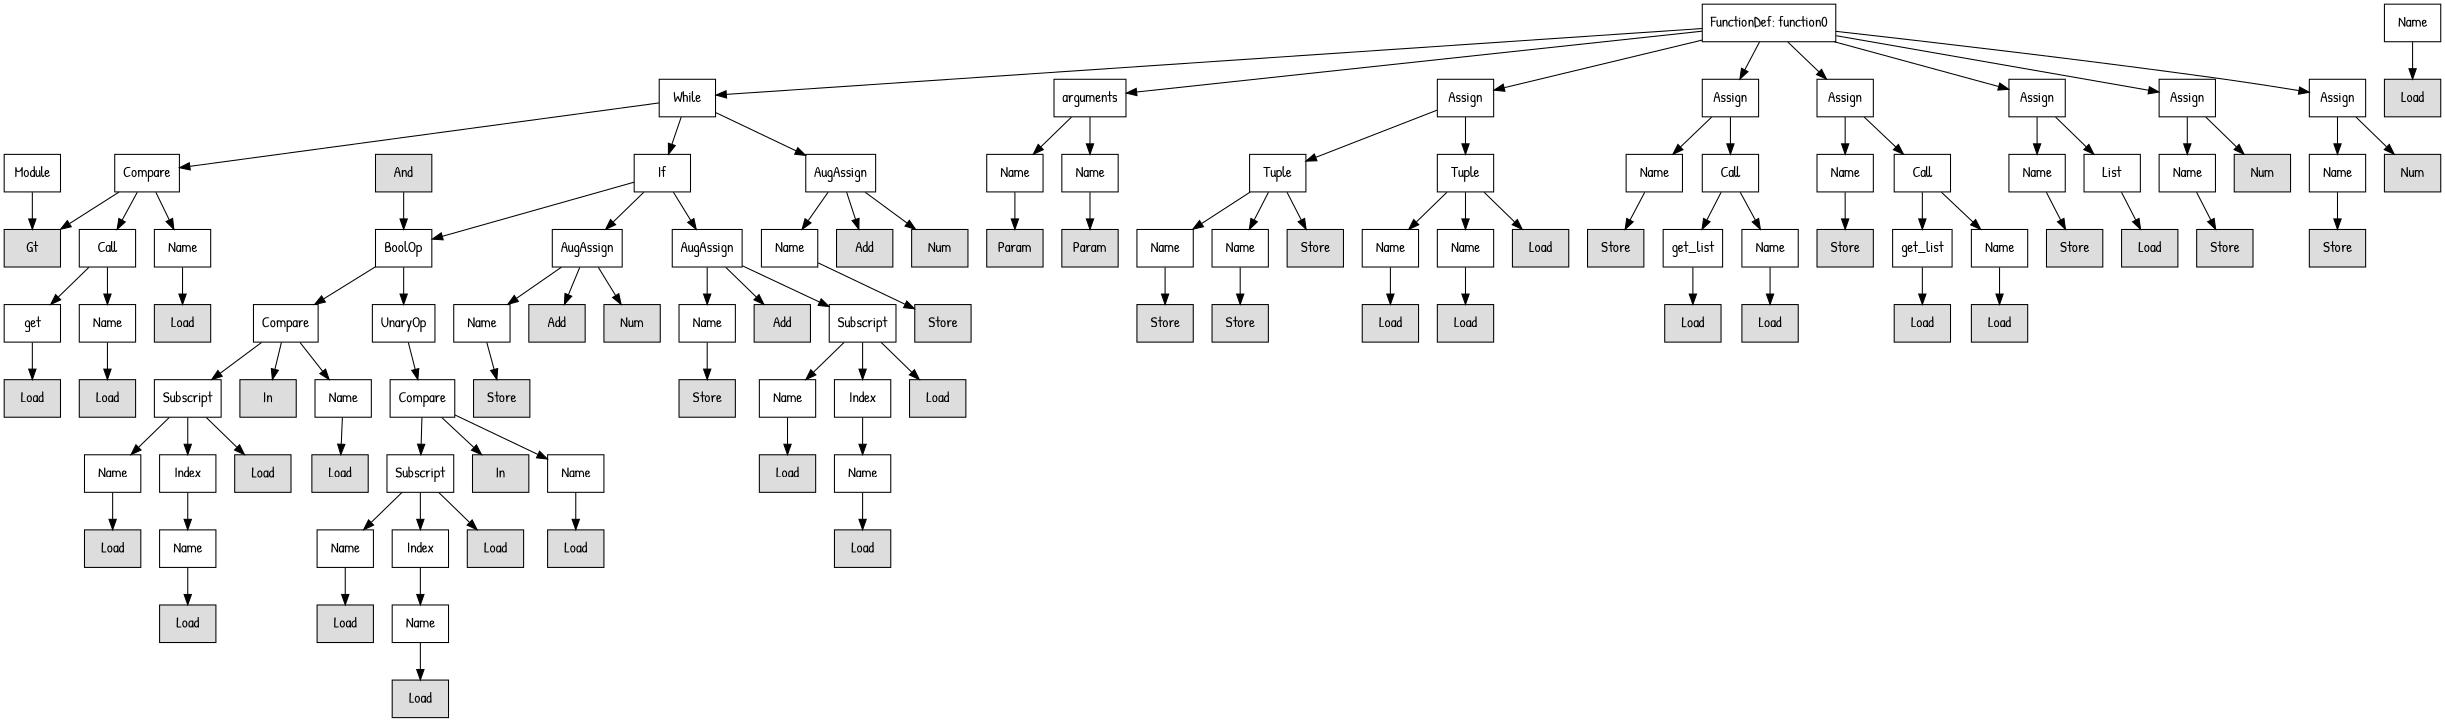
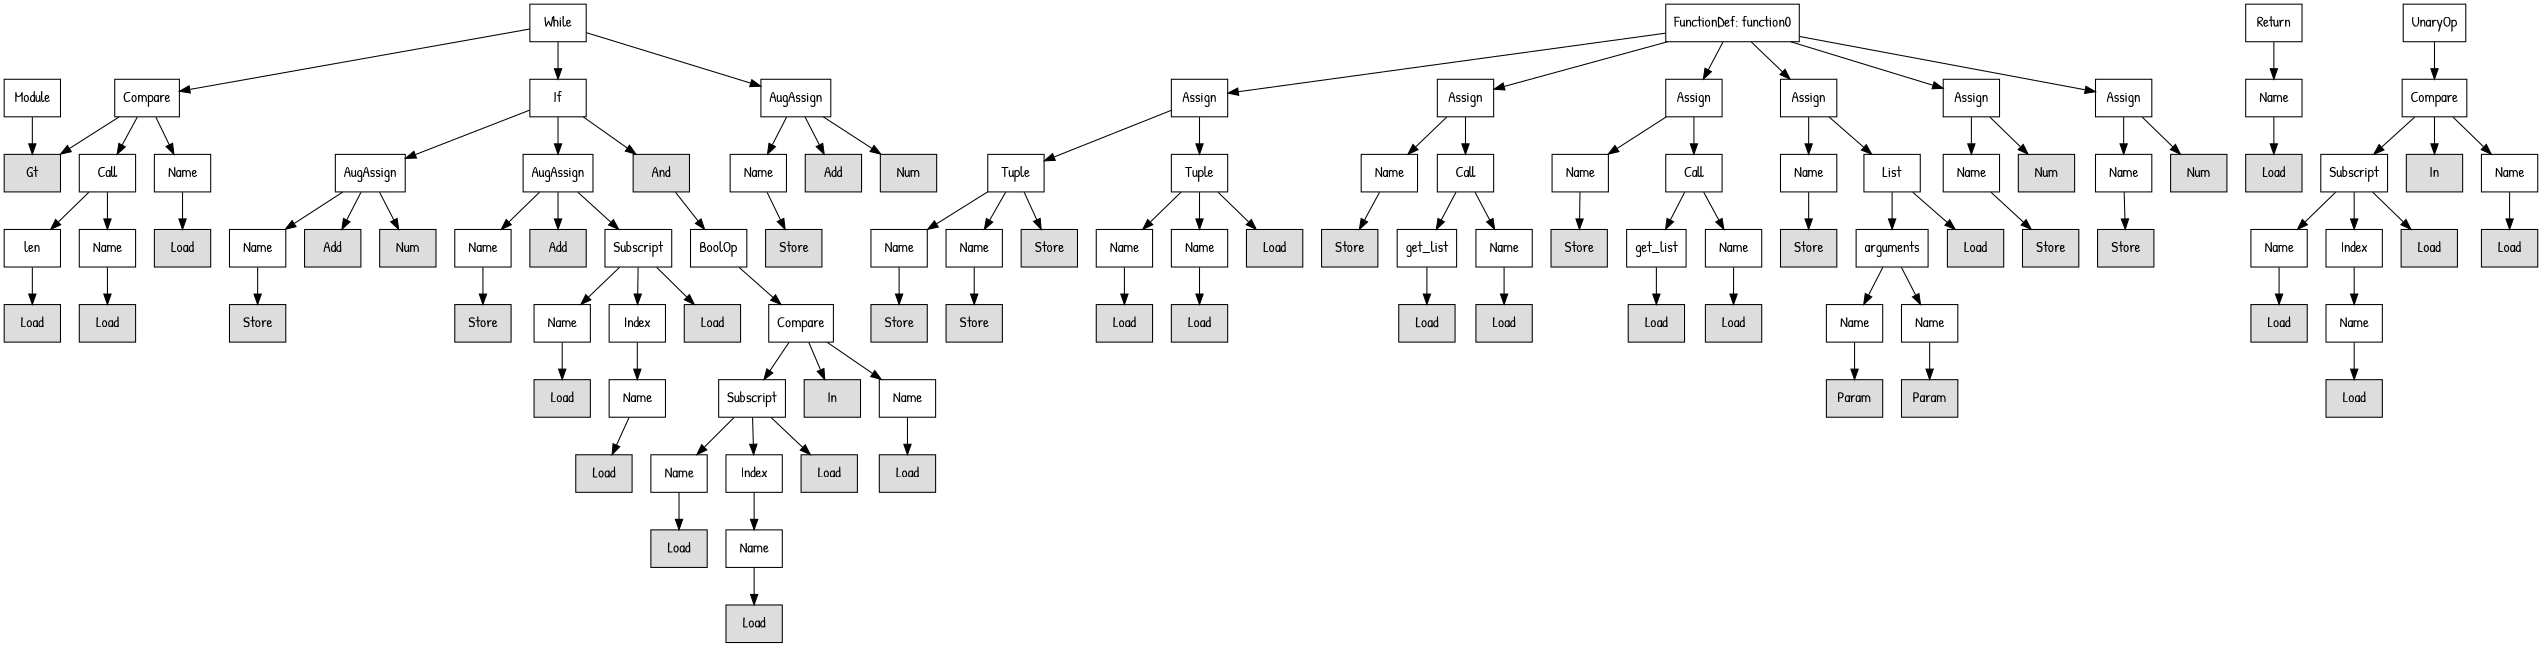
none -> (2274, 23)
(1214, 61) -> none
(1419, 62) -> (1892, 206)
(538, 209) -> (605, 133)
(404, 281) -> none
(32, 323) -> (32, 248)
